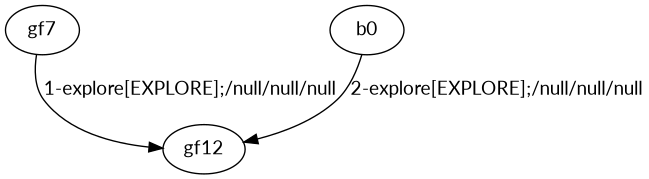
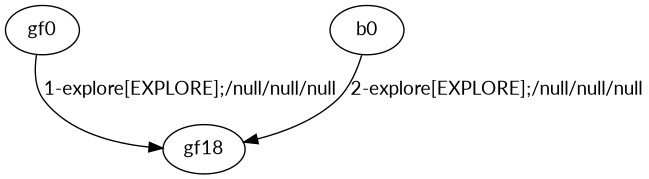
(42, 30) -> (42, 30)
(204, 149) -> (204, 149)
